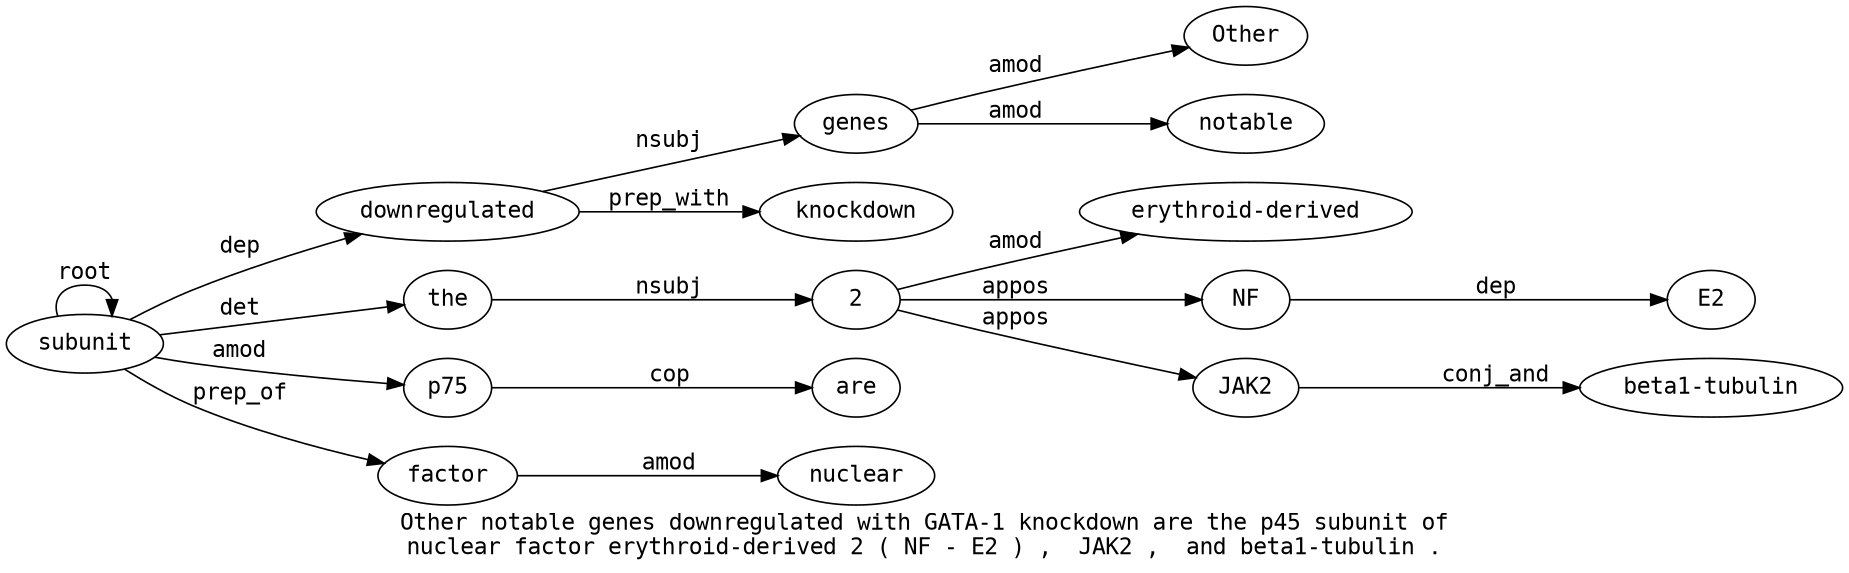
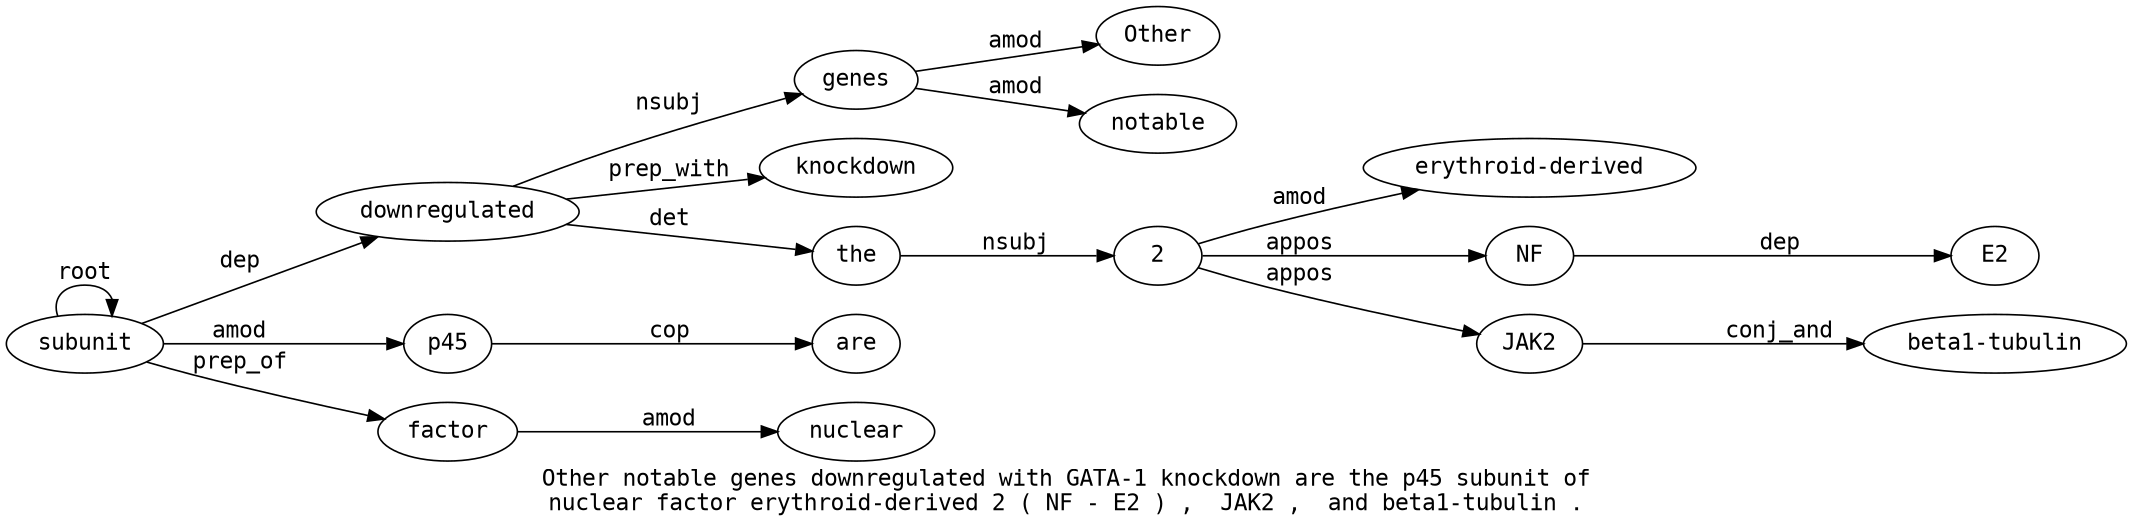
(274, 321) -> (681, 237)
(448, 388) -> (448, 344)
